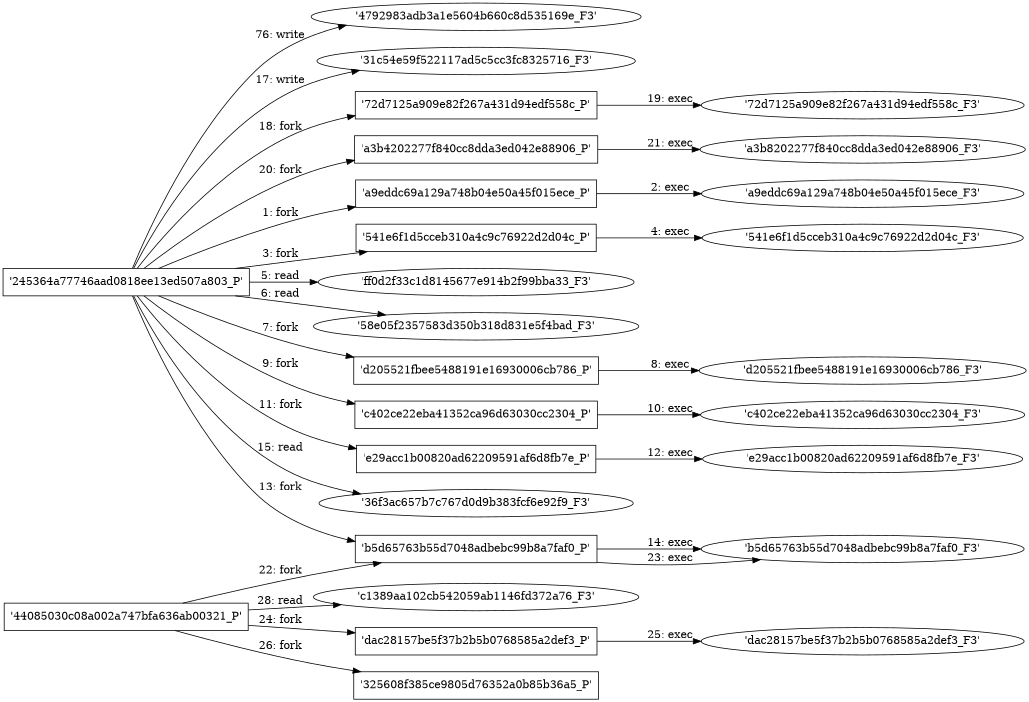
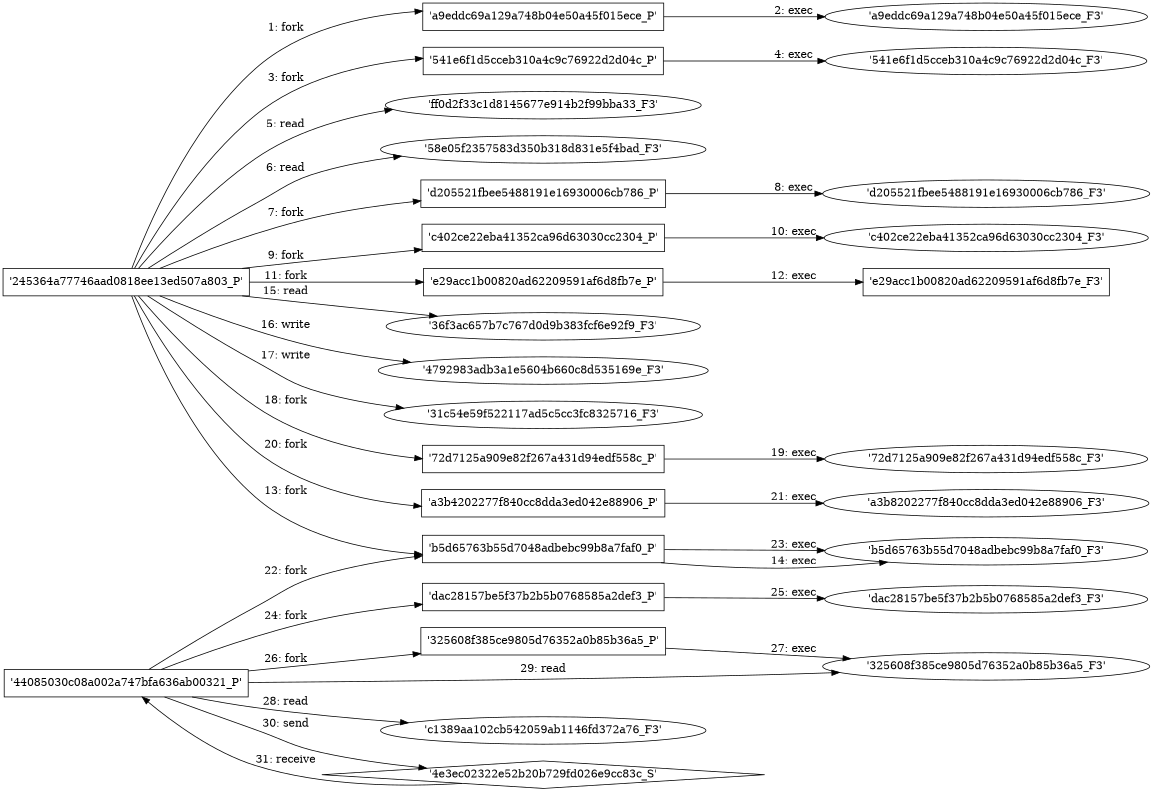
(280, 35) -> (286, 325)
(863, 459) -> (986, 282)
none -> (986, 666)
none -> (543, 775)
